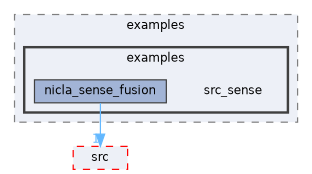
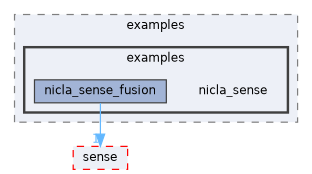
(233, 91) -> (233, 91)
(100, 158) -> (100, 158)
